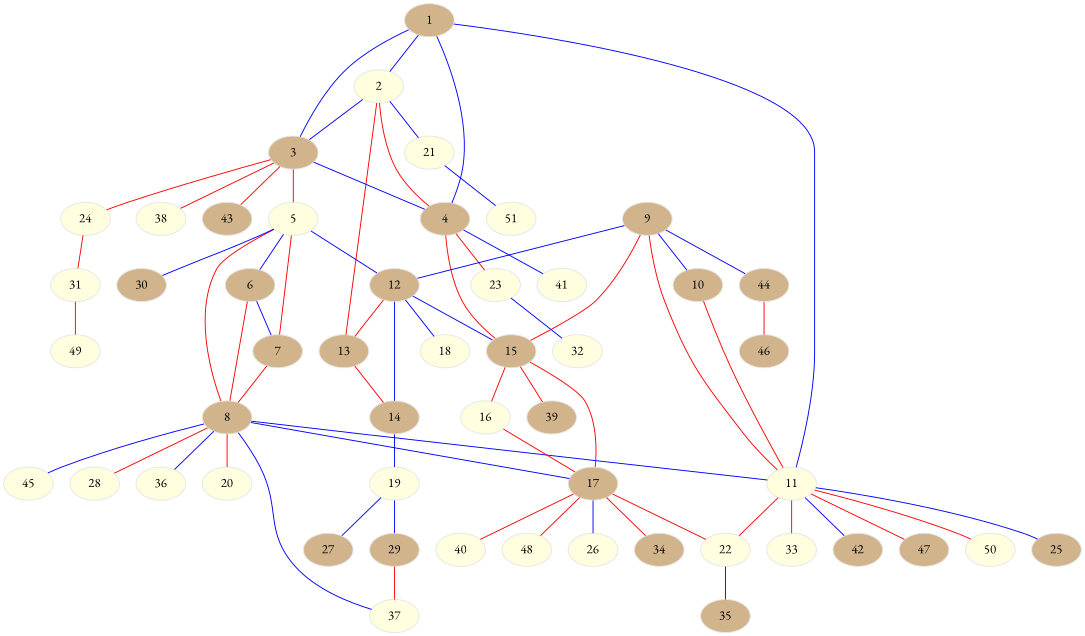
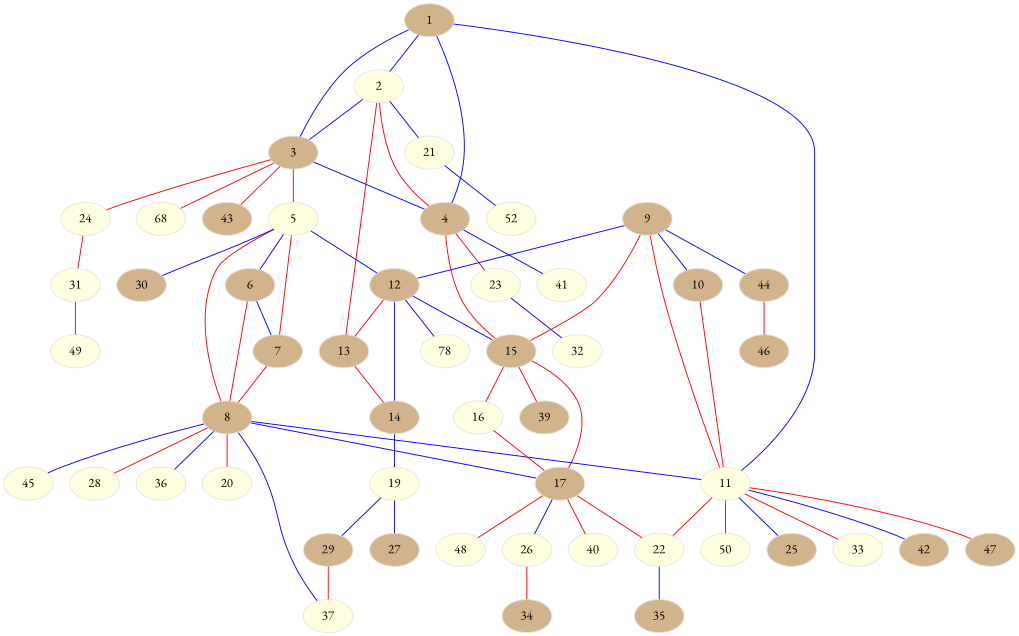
(161, 219) -> (161, 219)
(511, 219) -> (511, 219)
(445, 351) -> (445, 351)
(626, 517) -> (527, 583)
